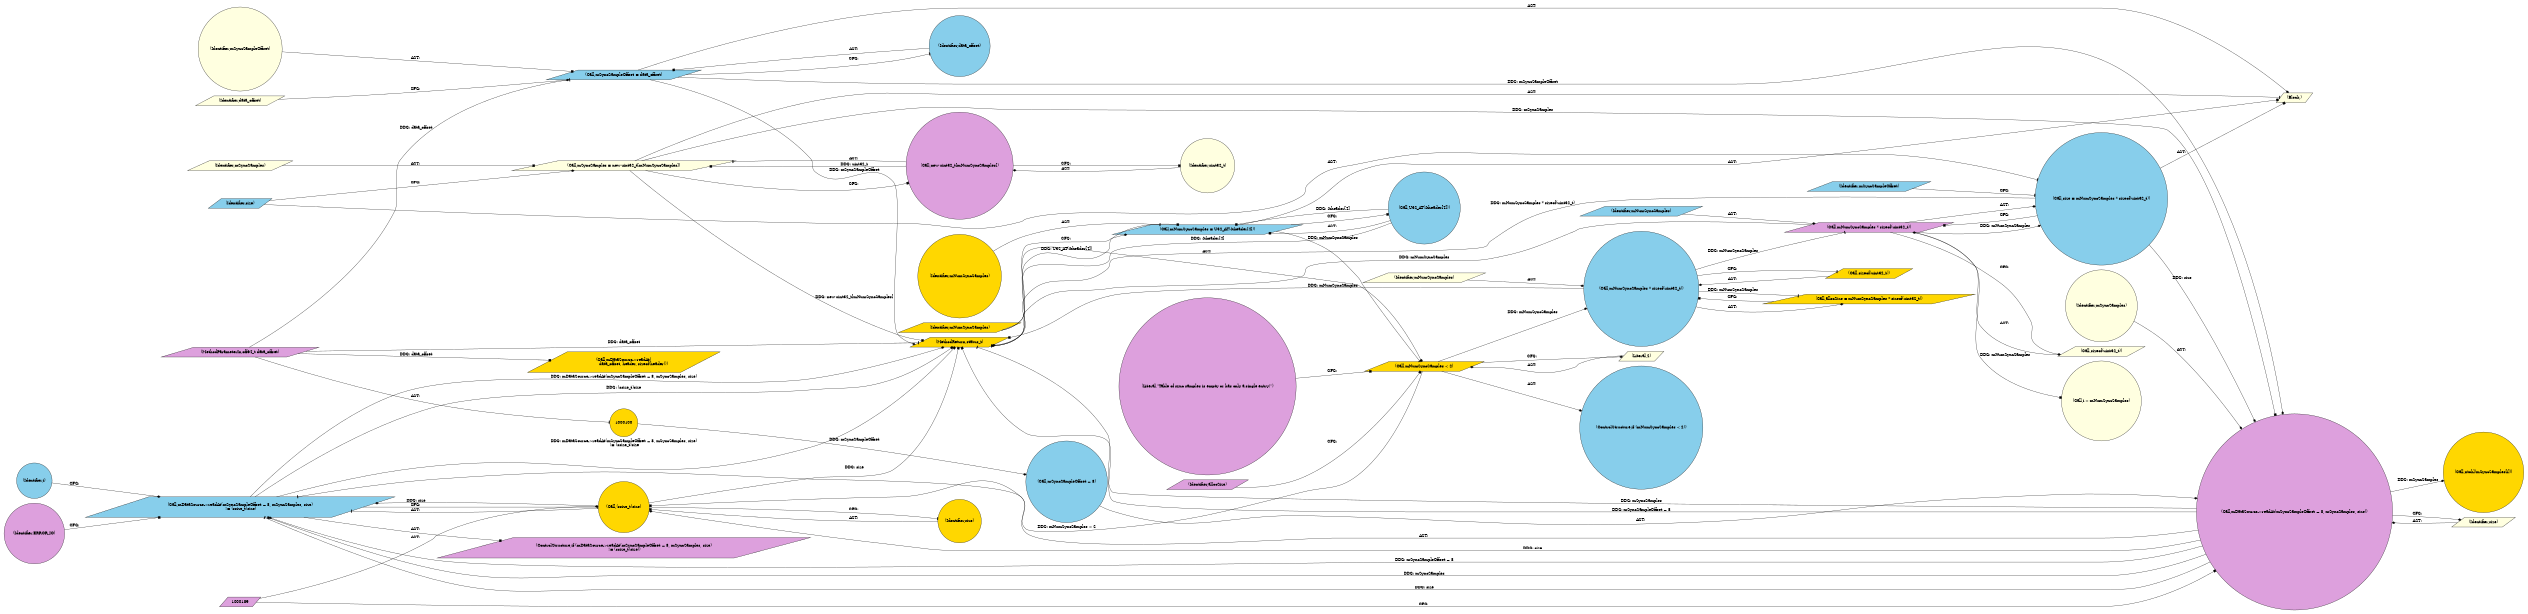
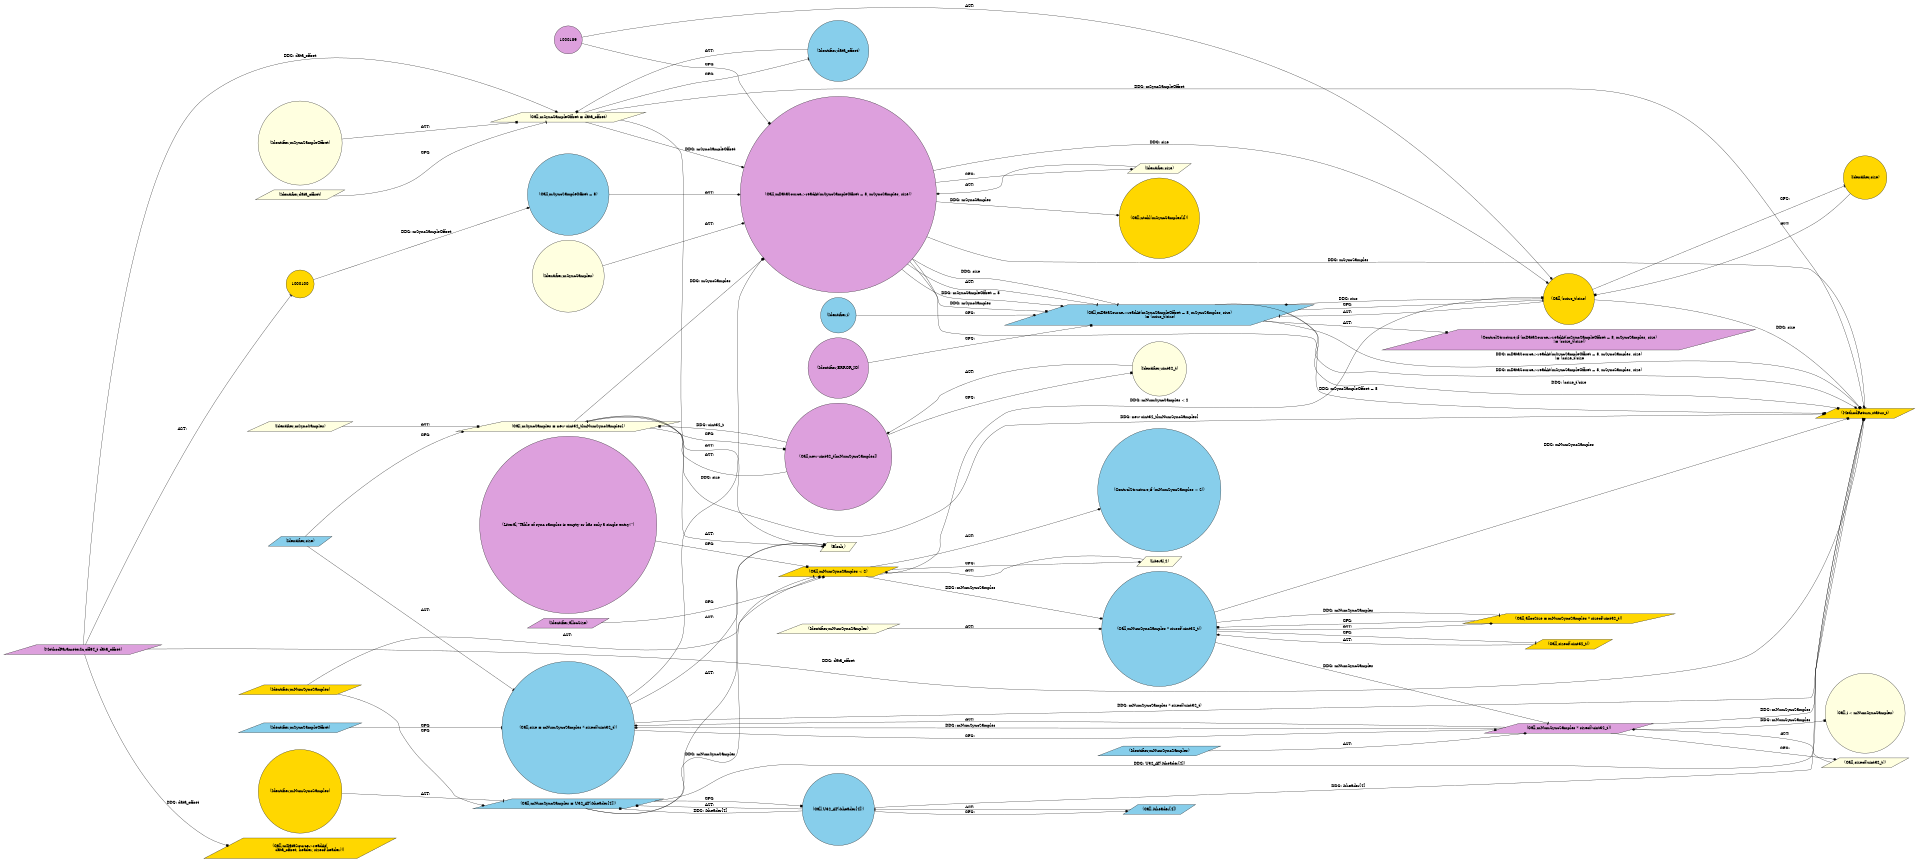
(624, 75) -> (568, 117)
(1054, 253) -> (1401, 766)
(240, 602) -> (568, 40)
none -> (1159, 809)
